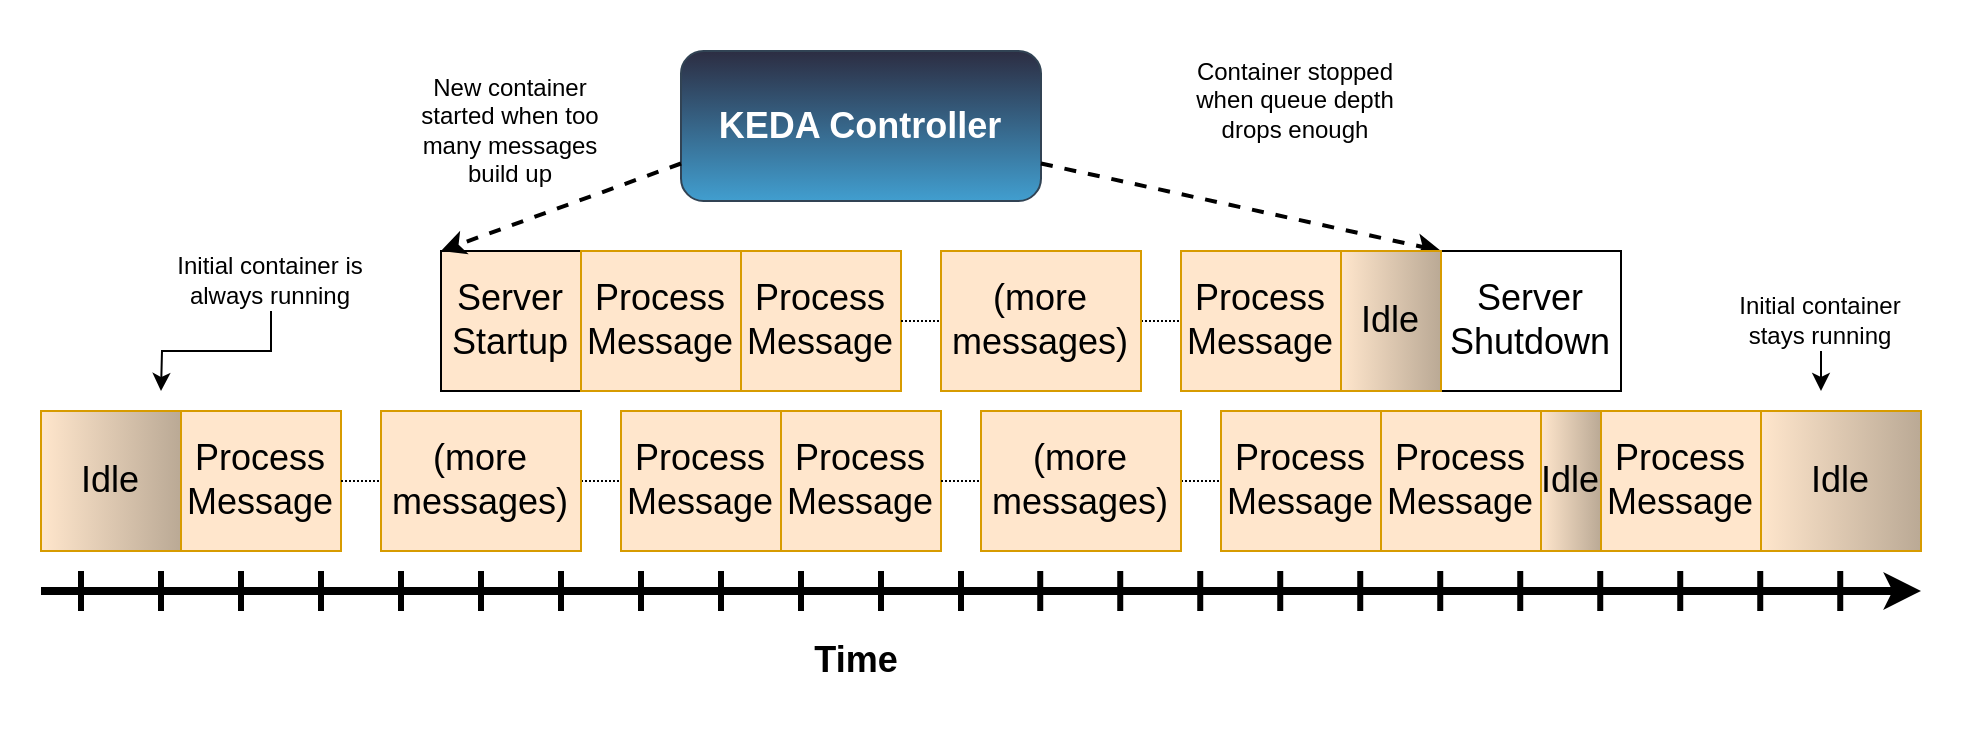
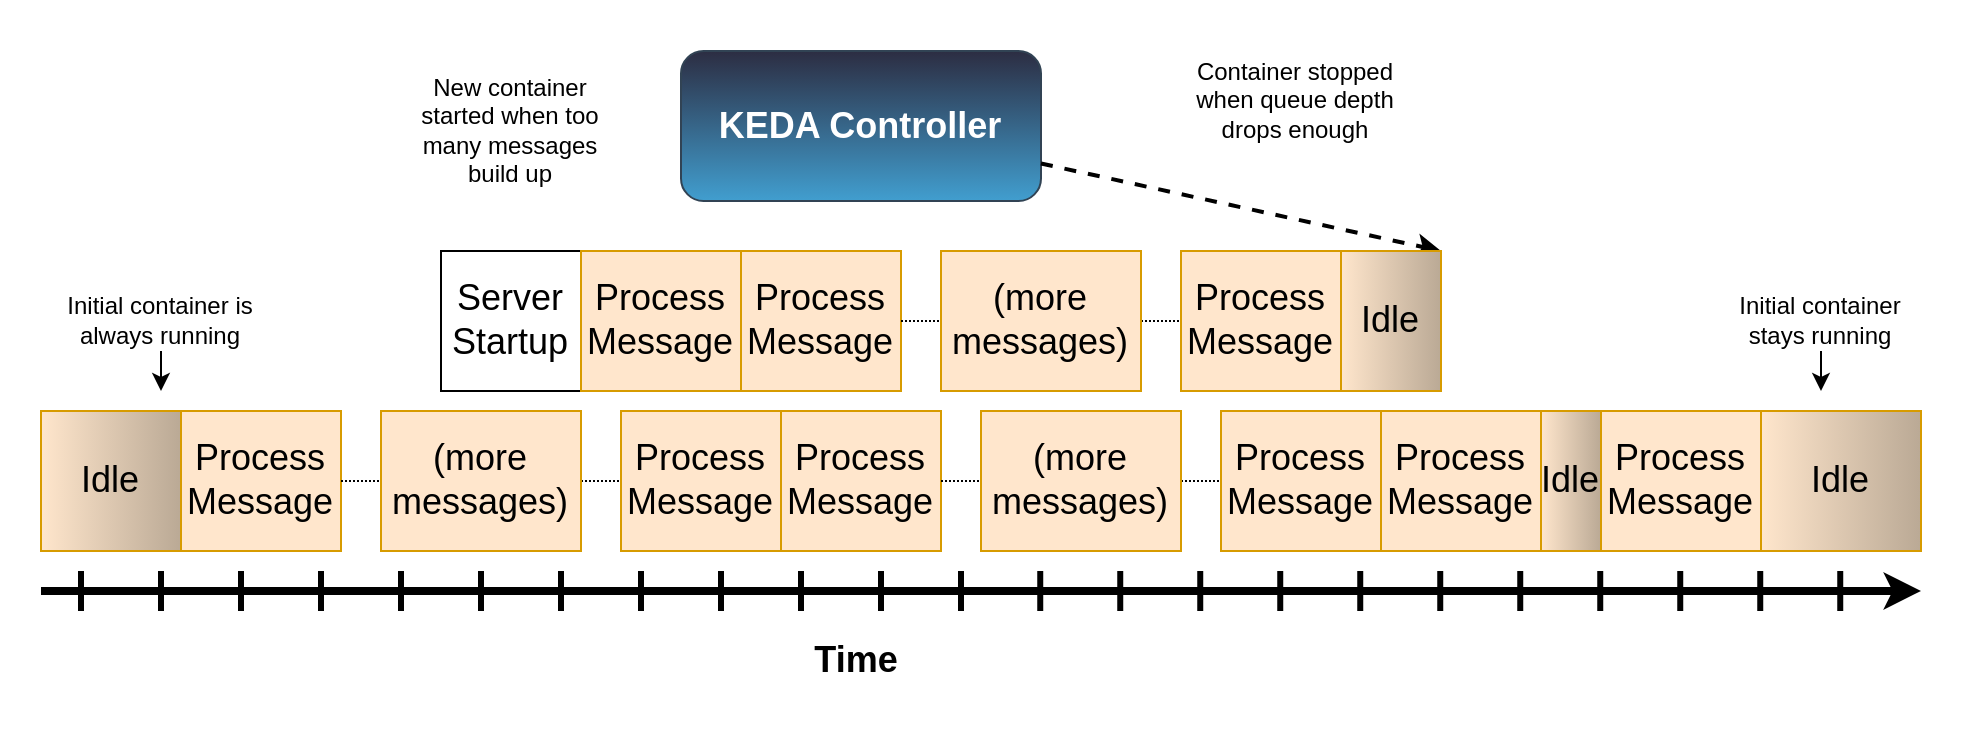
(622, 185) -> none
(271, 281) -> (161, 321)
(511, 321) -> (511, 321)
(1531, 321) -> none
